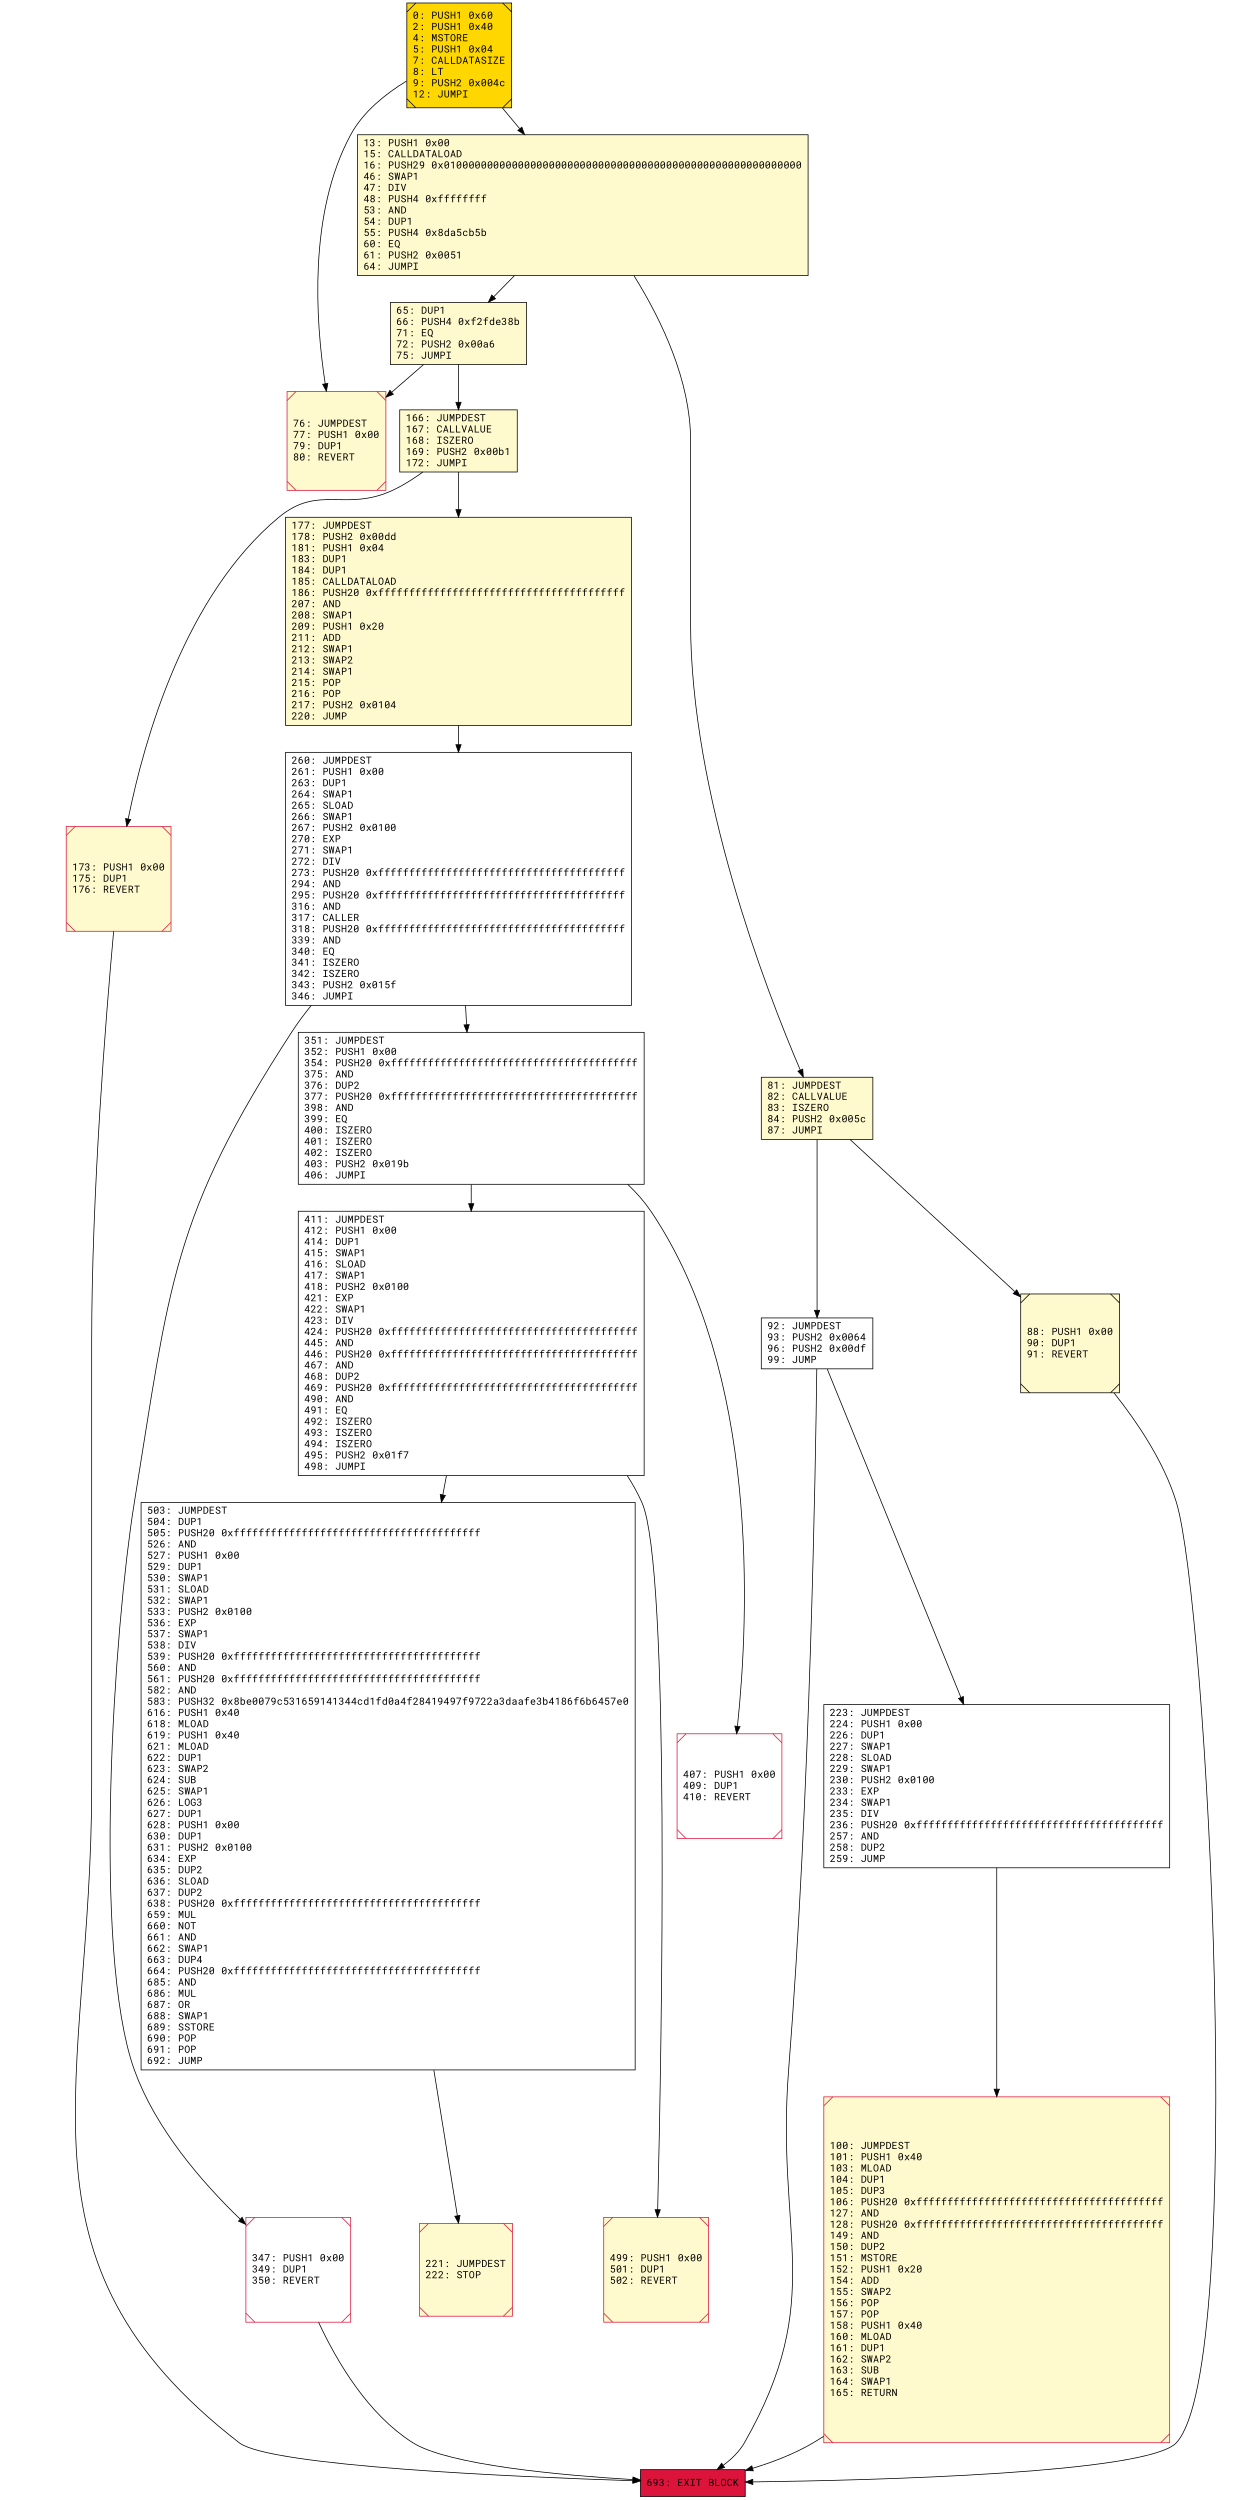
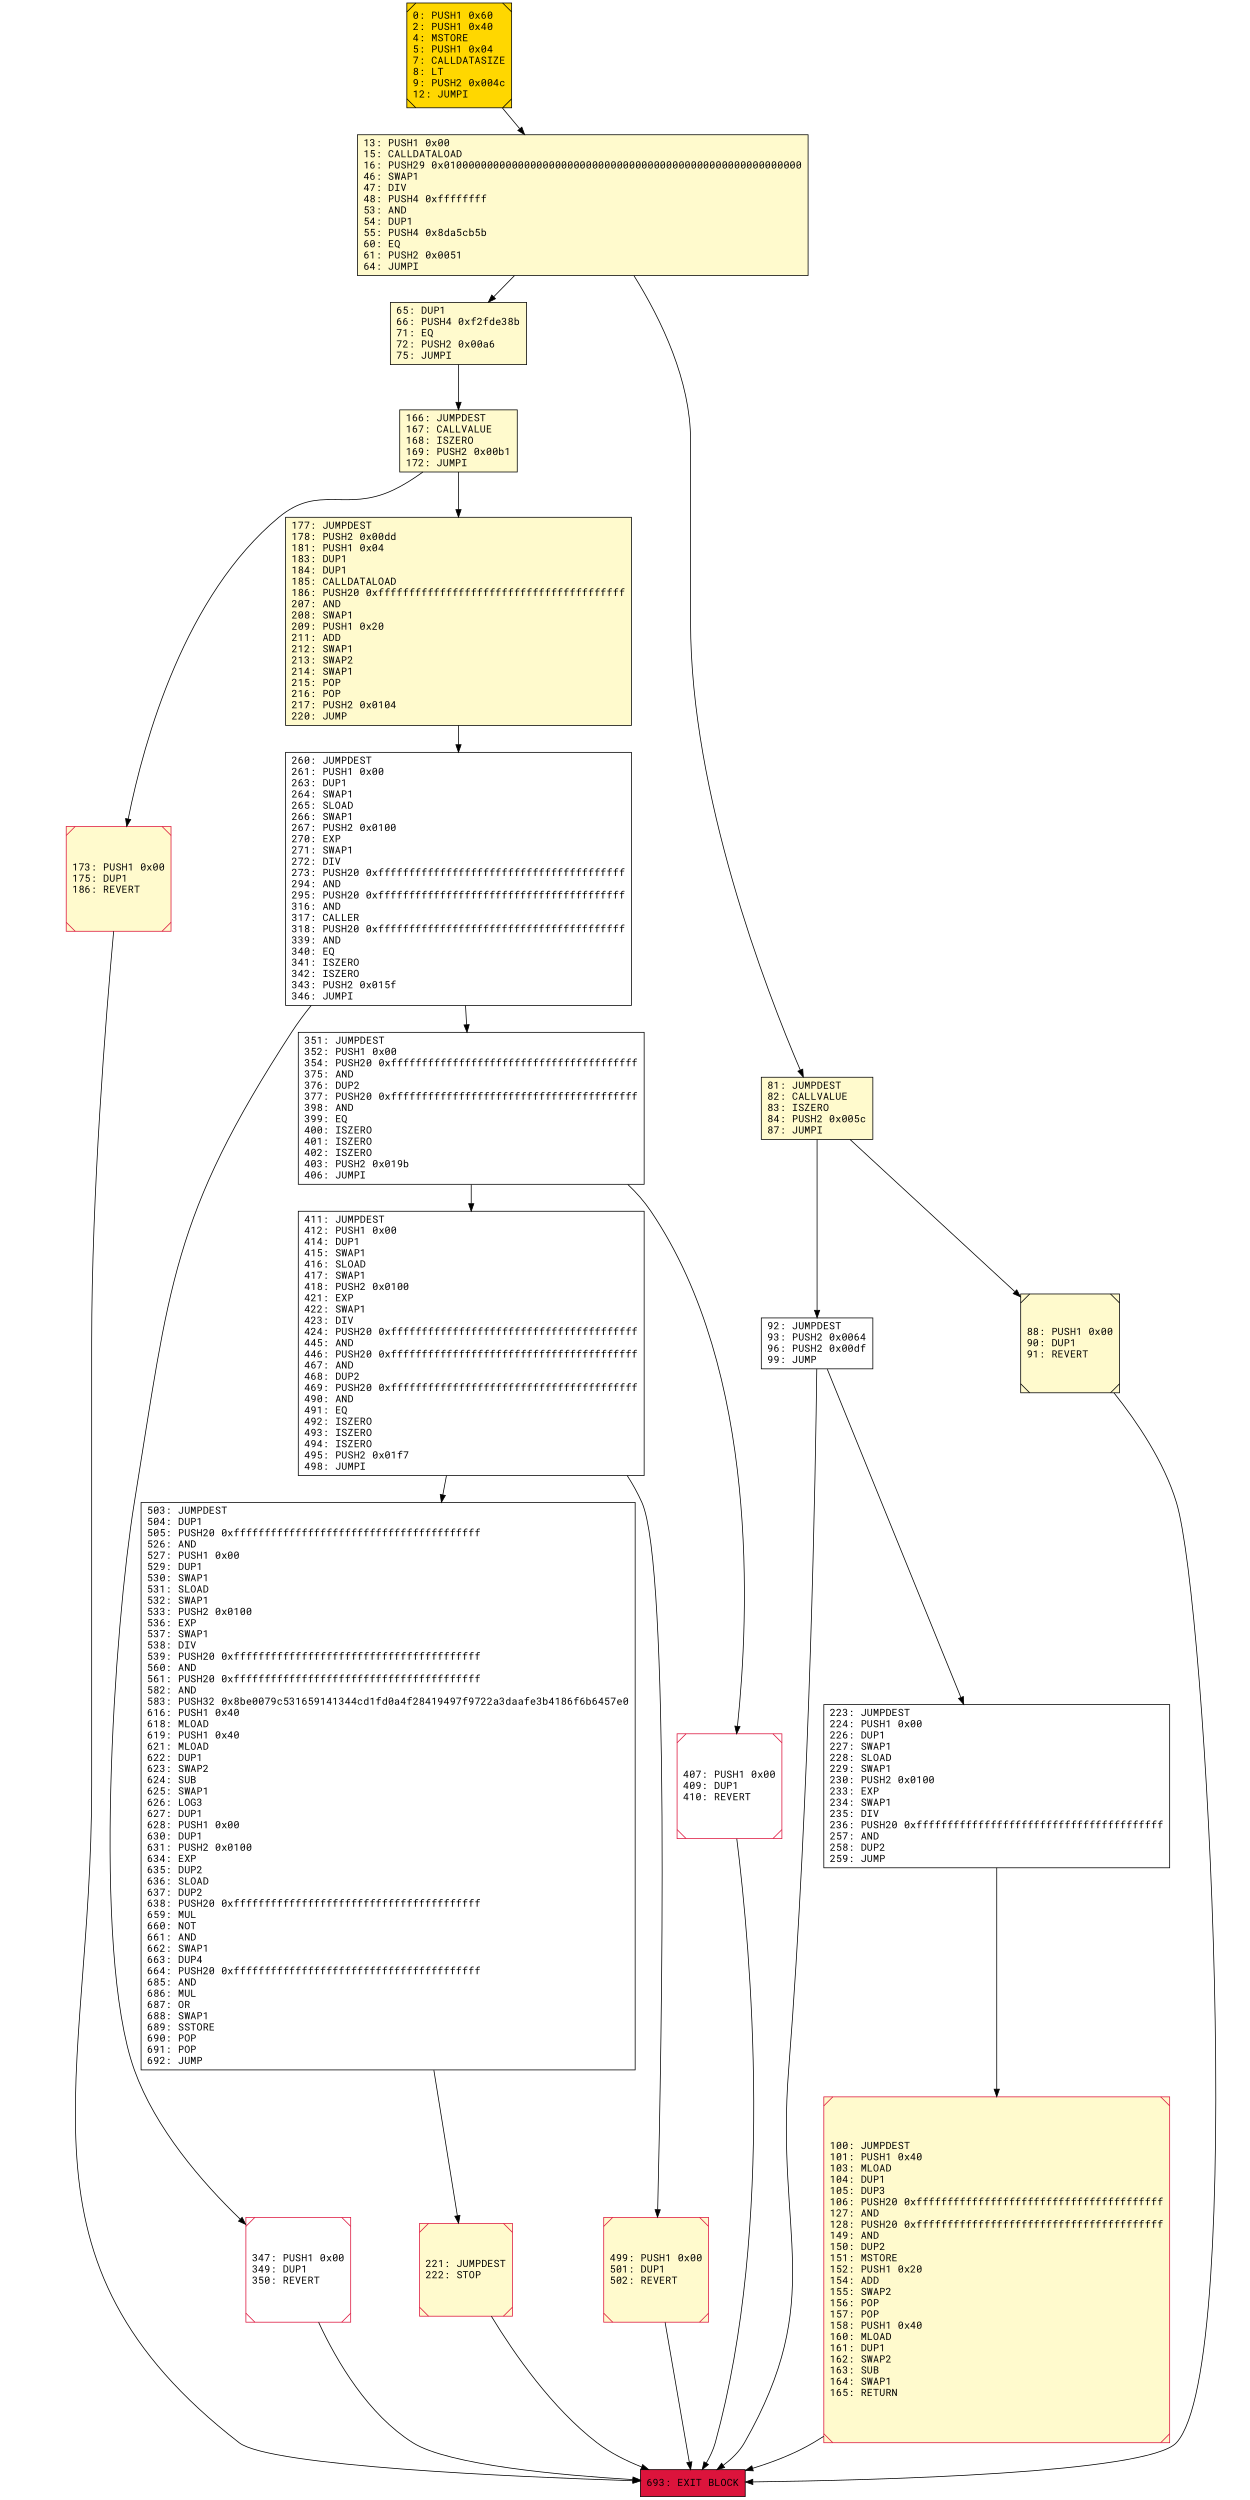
(336, 441) -> none
(119, 879) -> (119, 879)
none -> (753, 2153)
none -> (677, 2392)
none -> (555, 2403)
